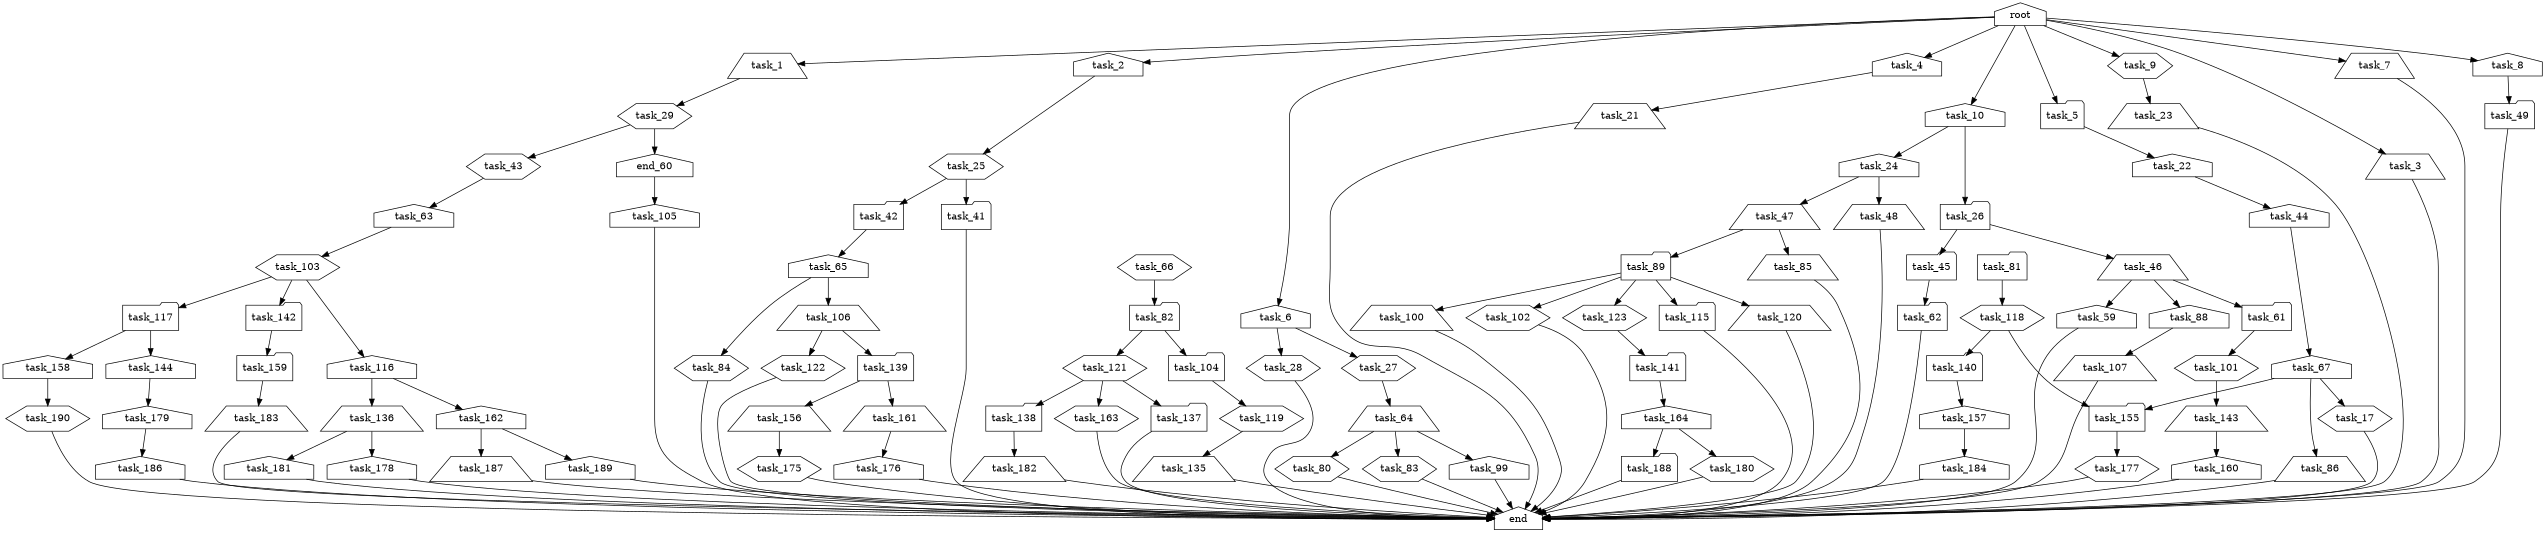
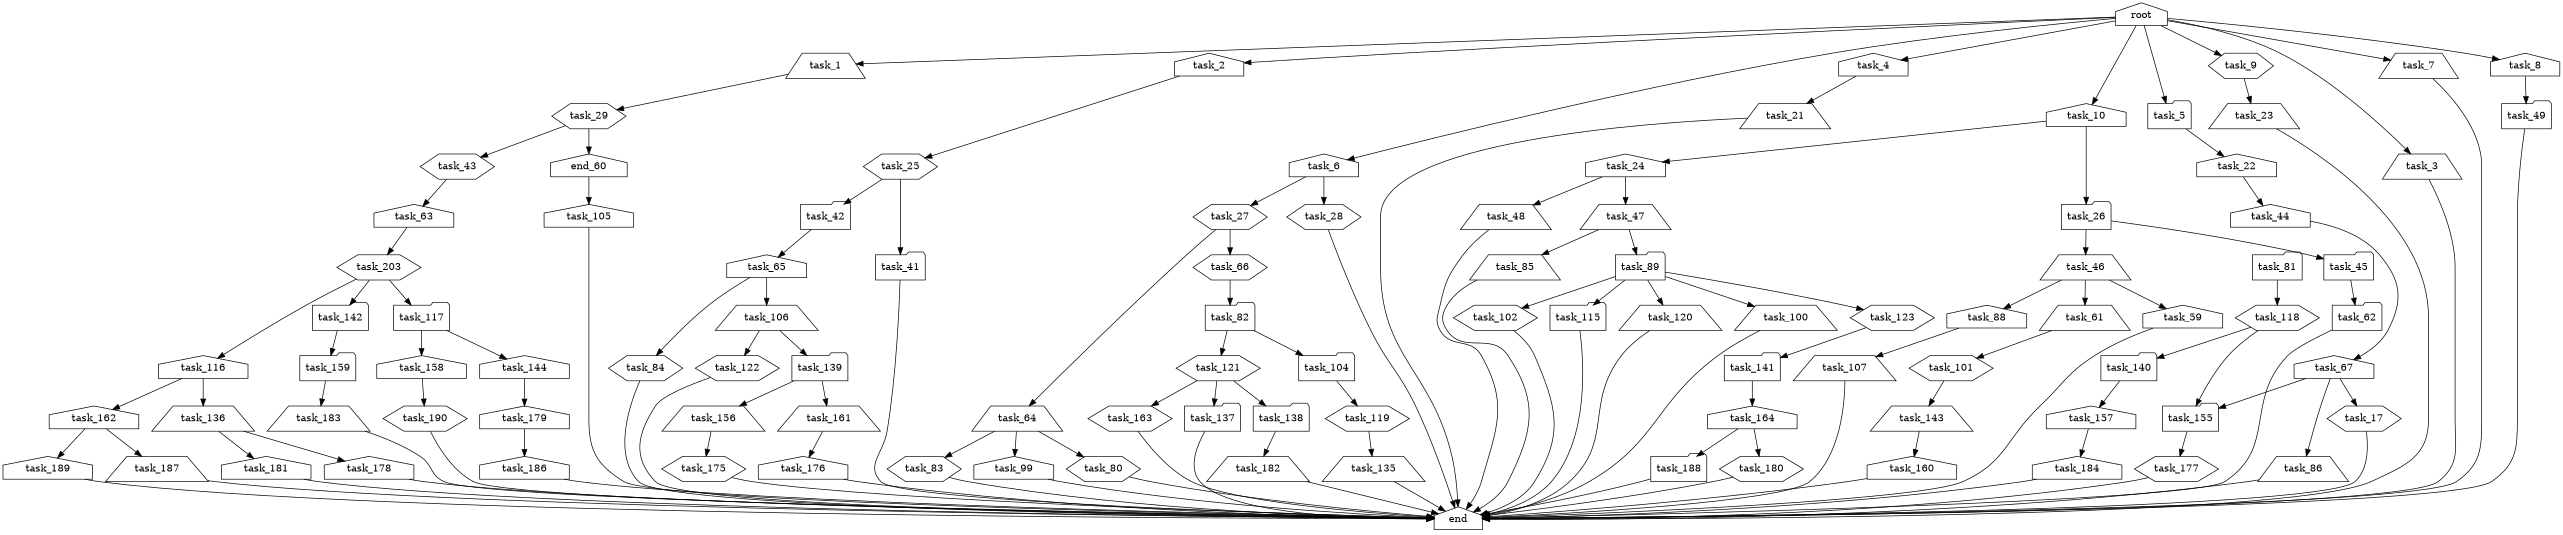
none -> (1230, 239)
(298, 267) -> (379, 267)
(2267, 318) -> (2085, 318)
